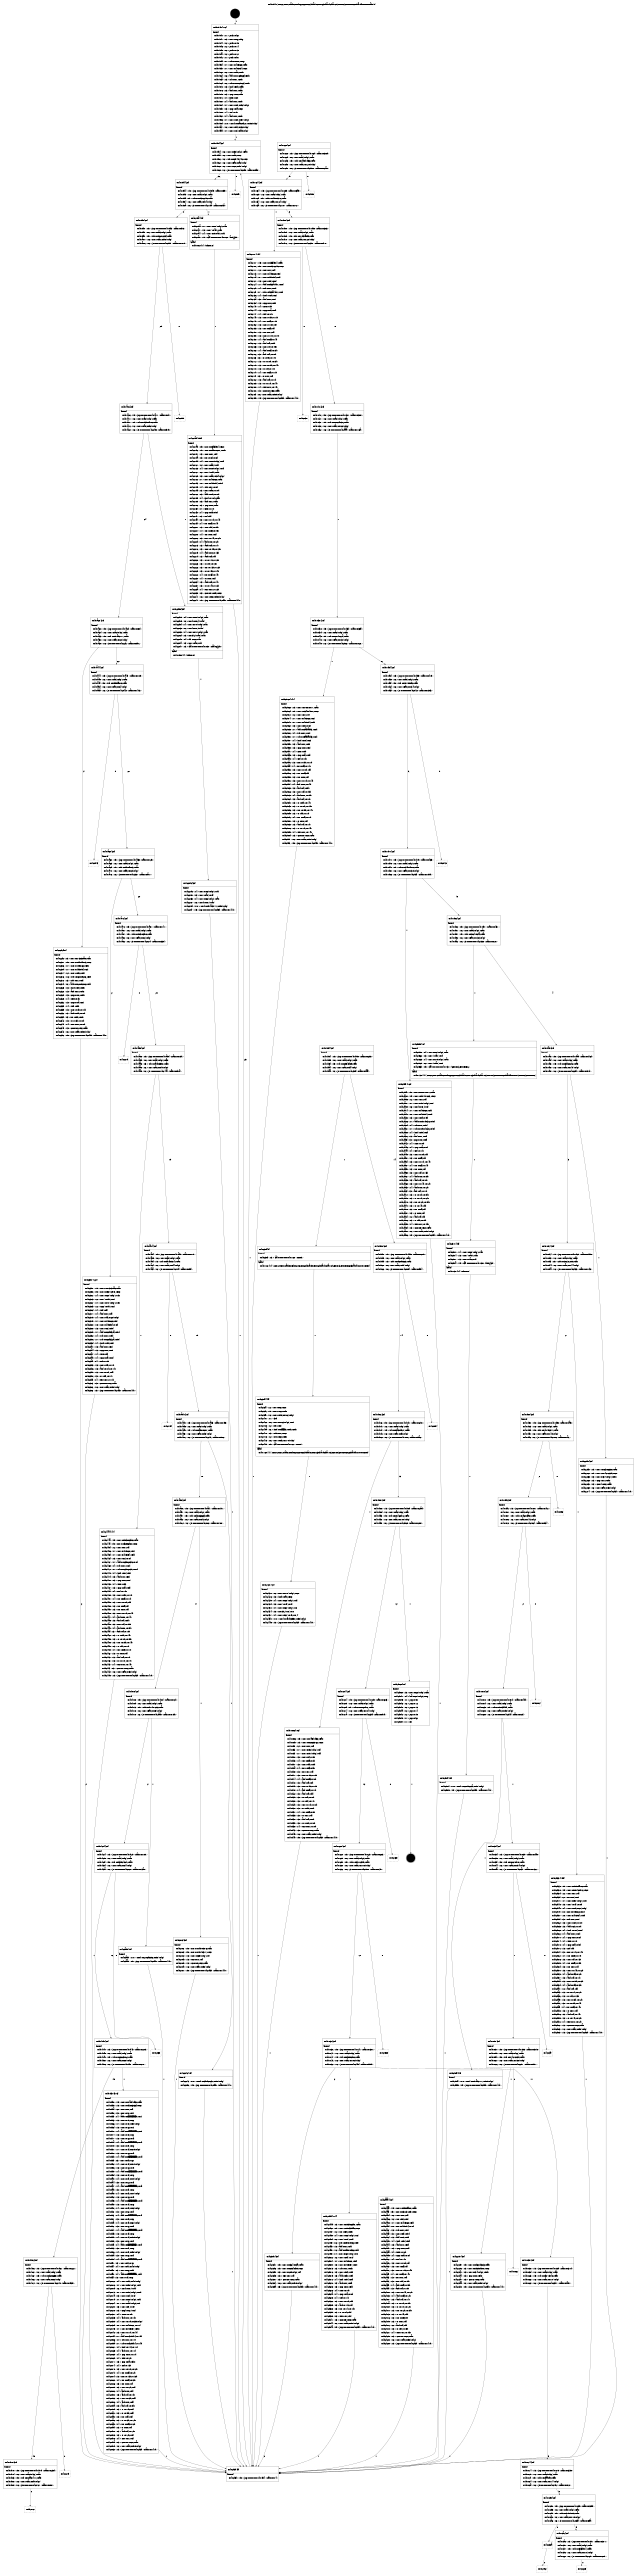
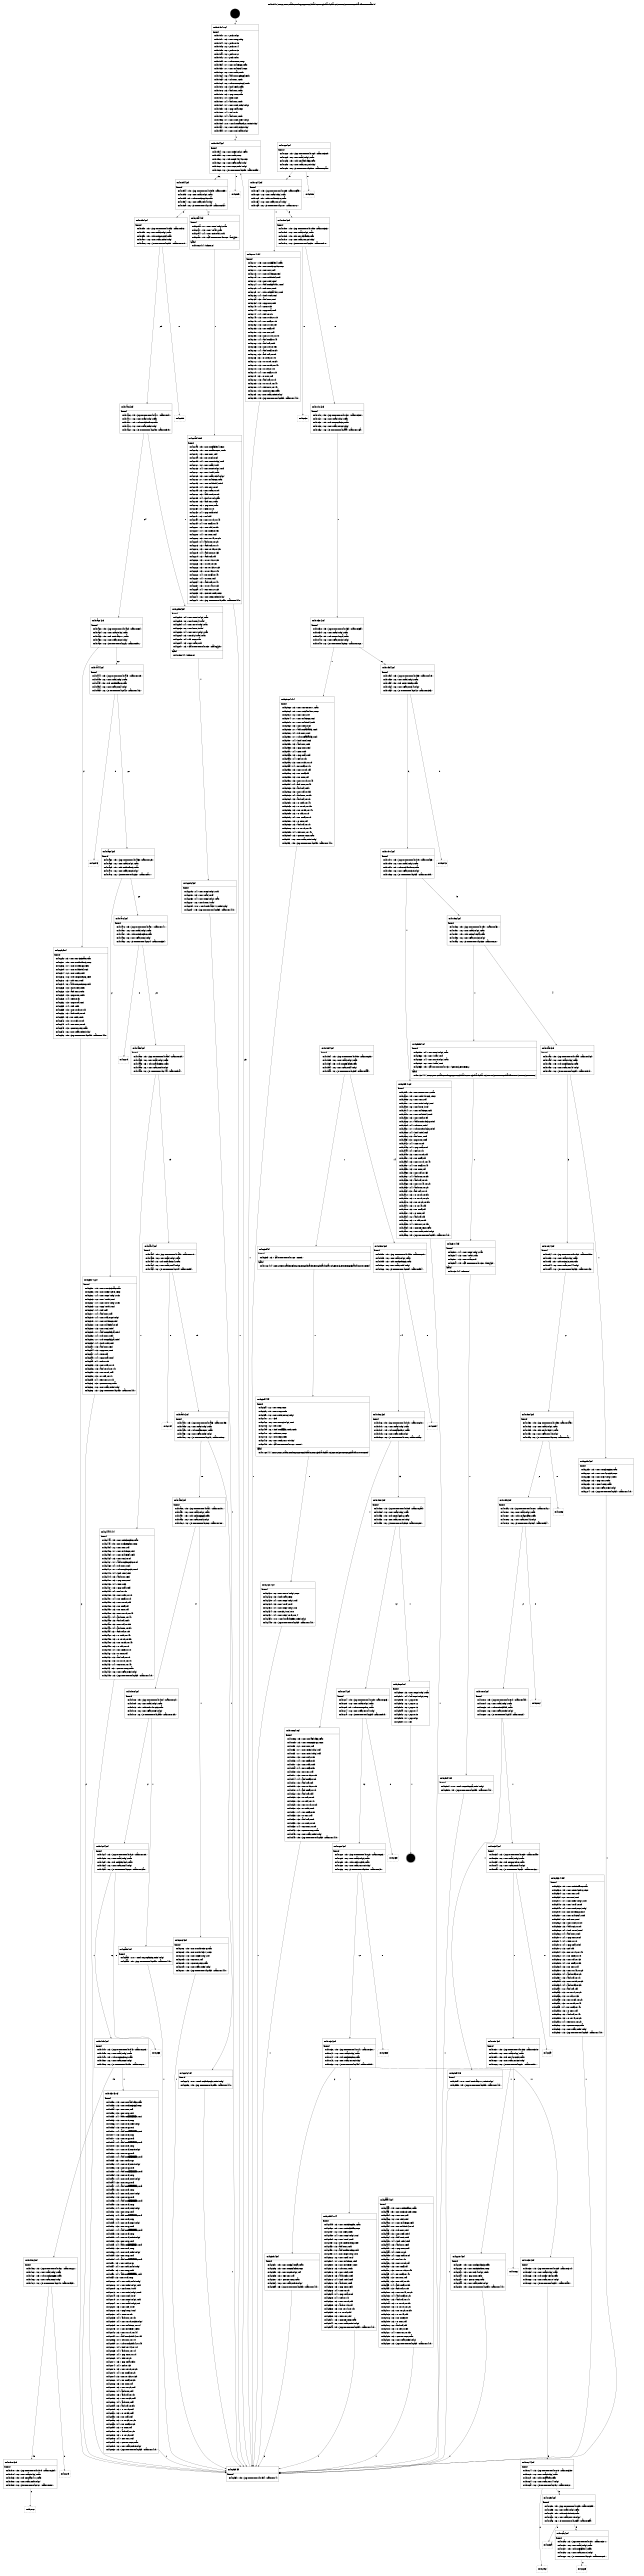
(577, 1573) -> none
(545, 2556) -> (539, 2527)
